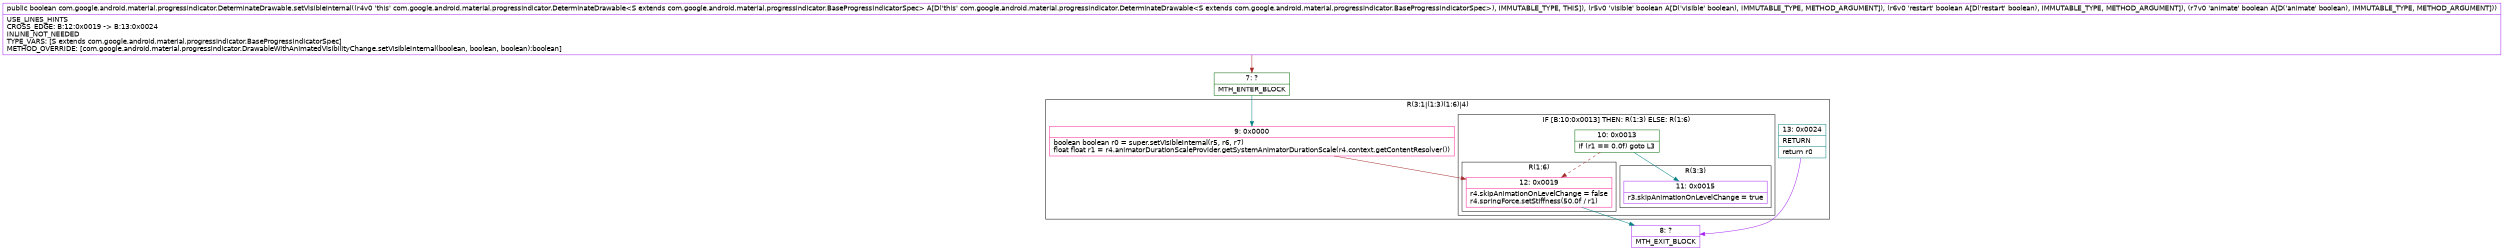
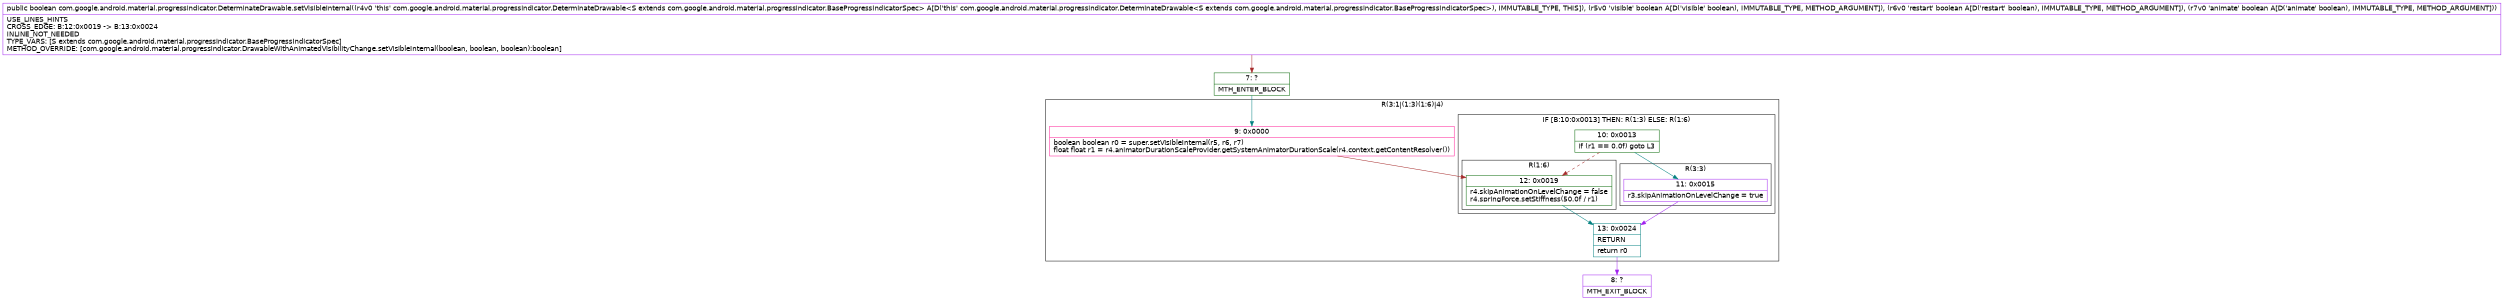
(1539, 192) -> (1539, 190)
none -> (1665, 210)
(1605, 215) -> (1580, 216)
